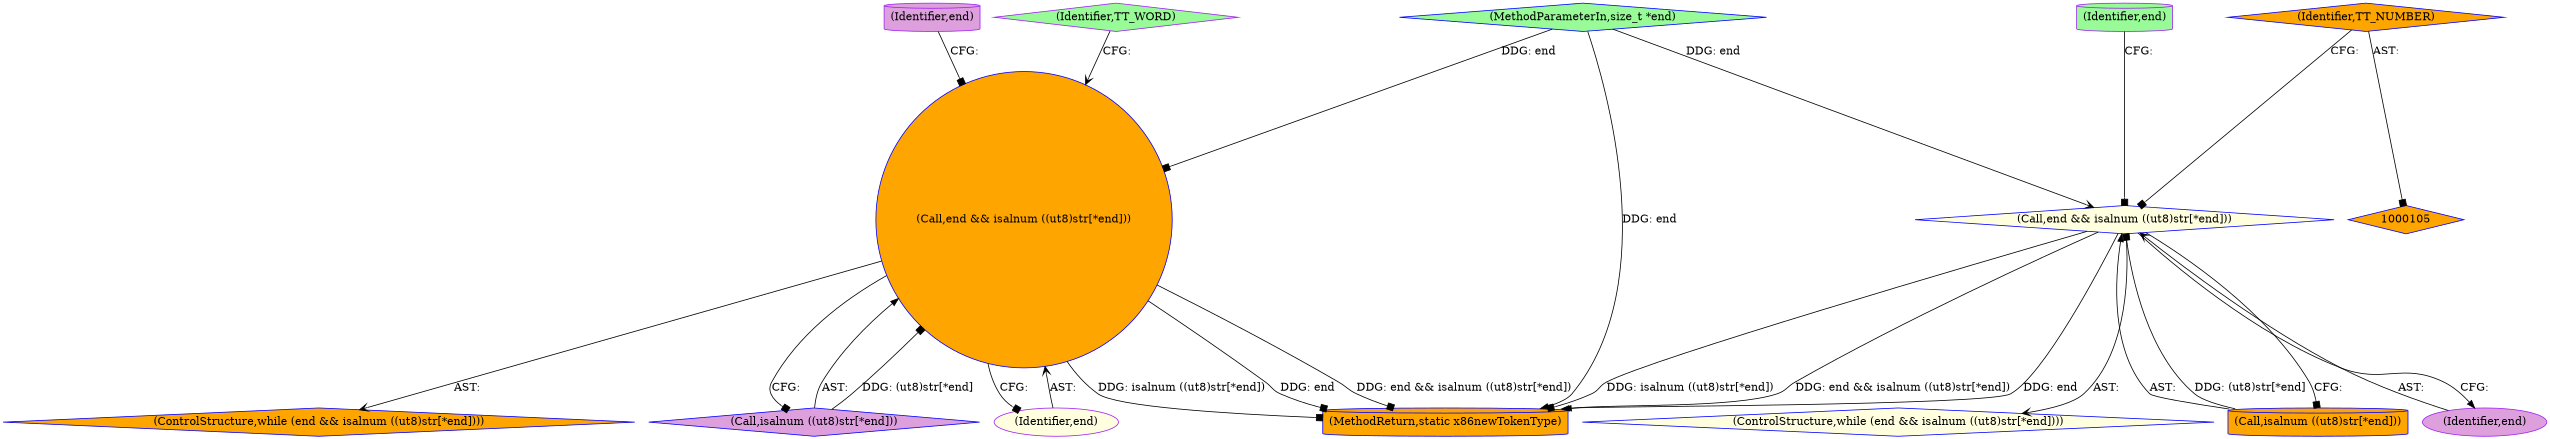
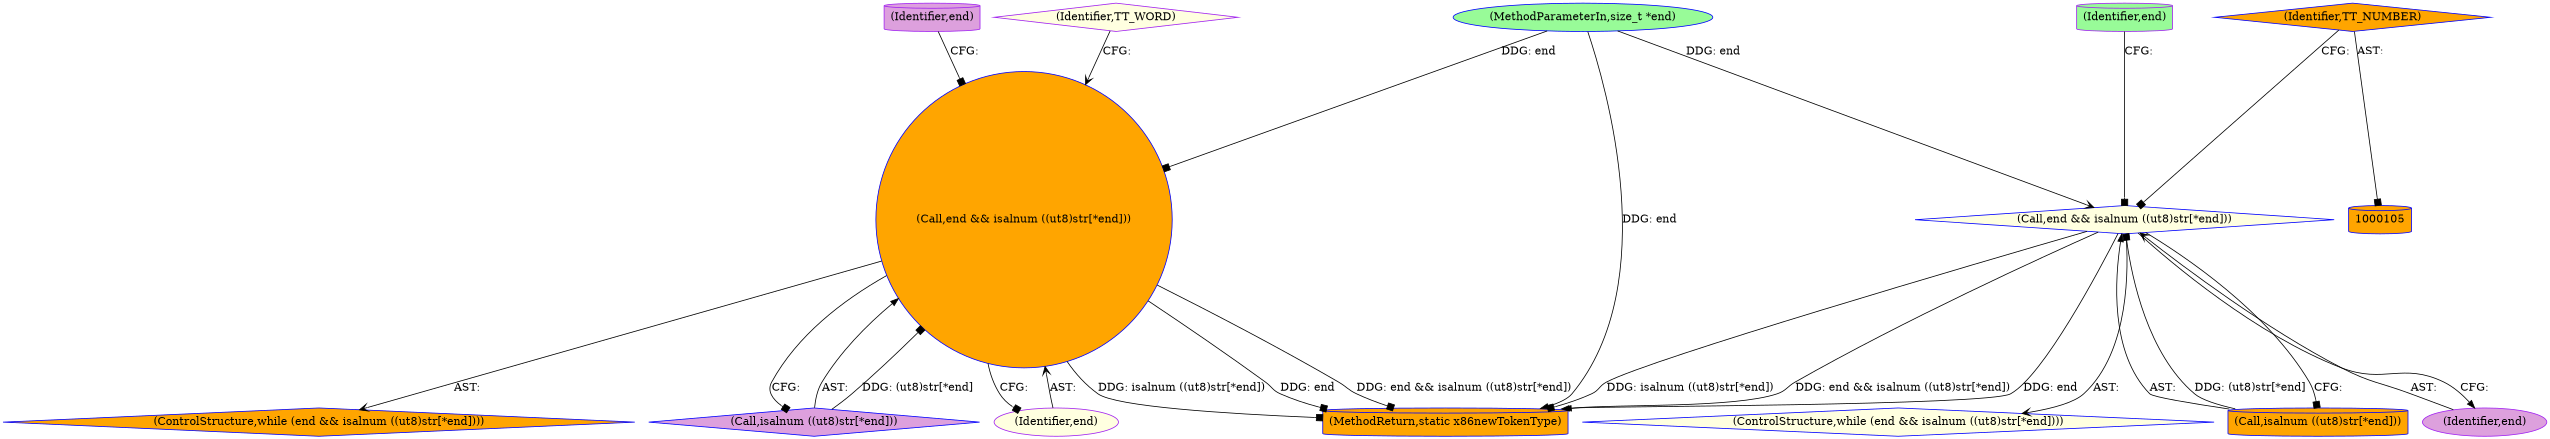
(1116, 17) -> (1116, 17)
(1583, 17) -> (1583, 17)
(2406, 220) -> (2380, 220)
